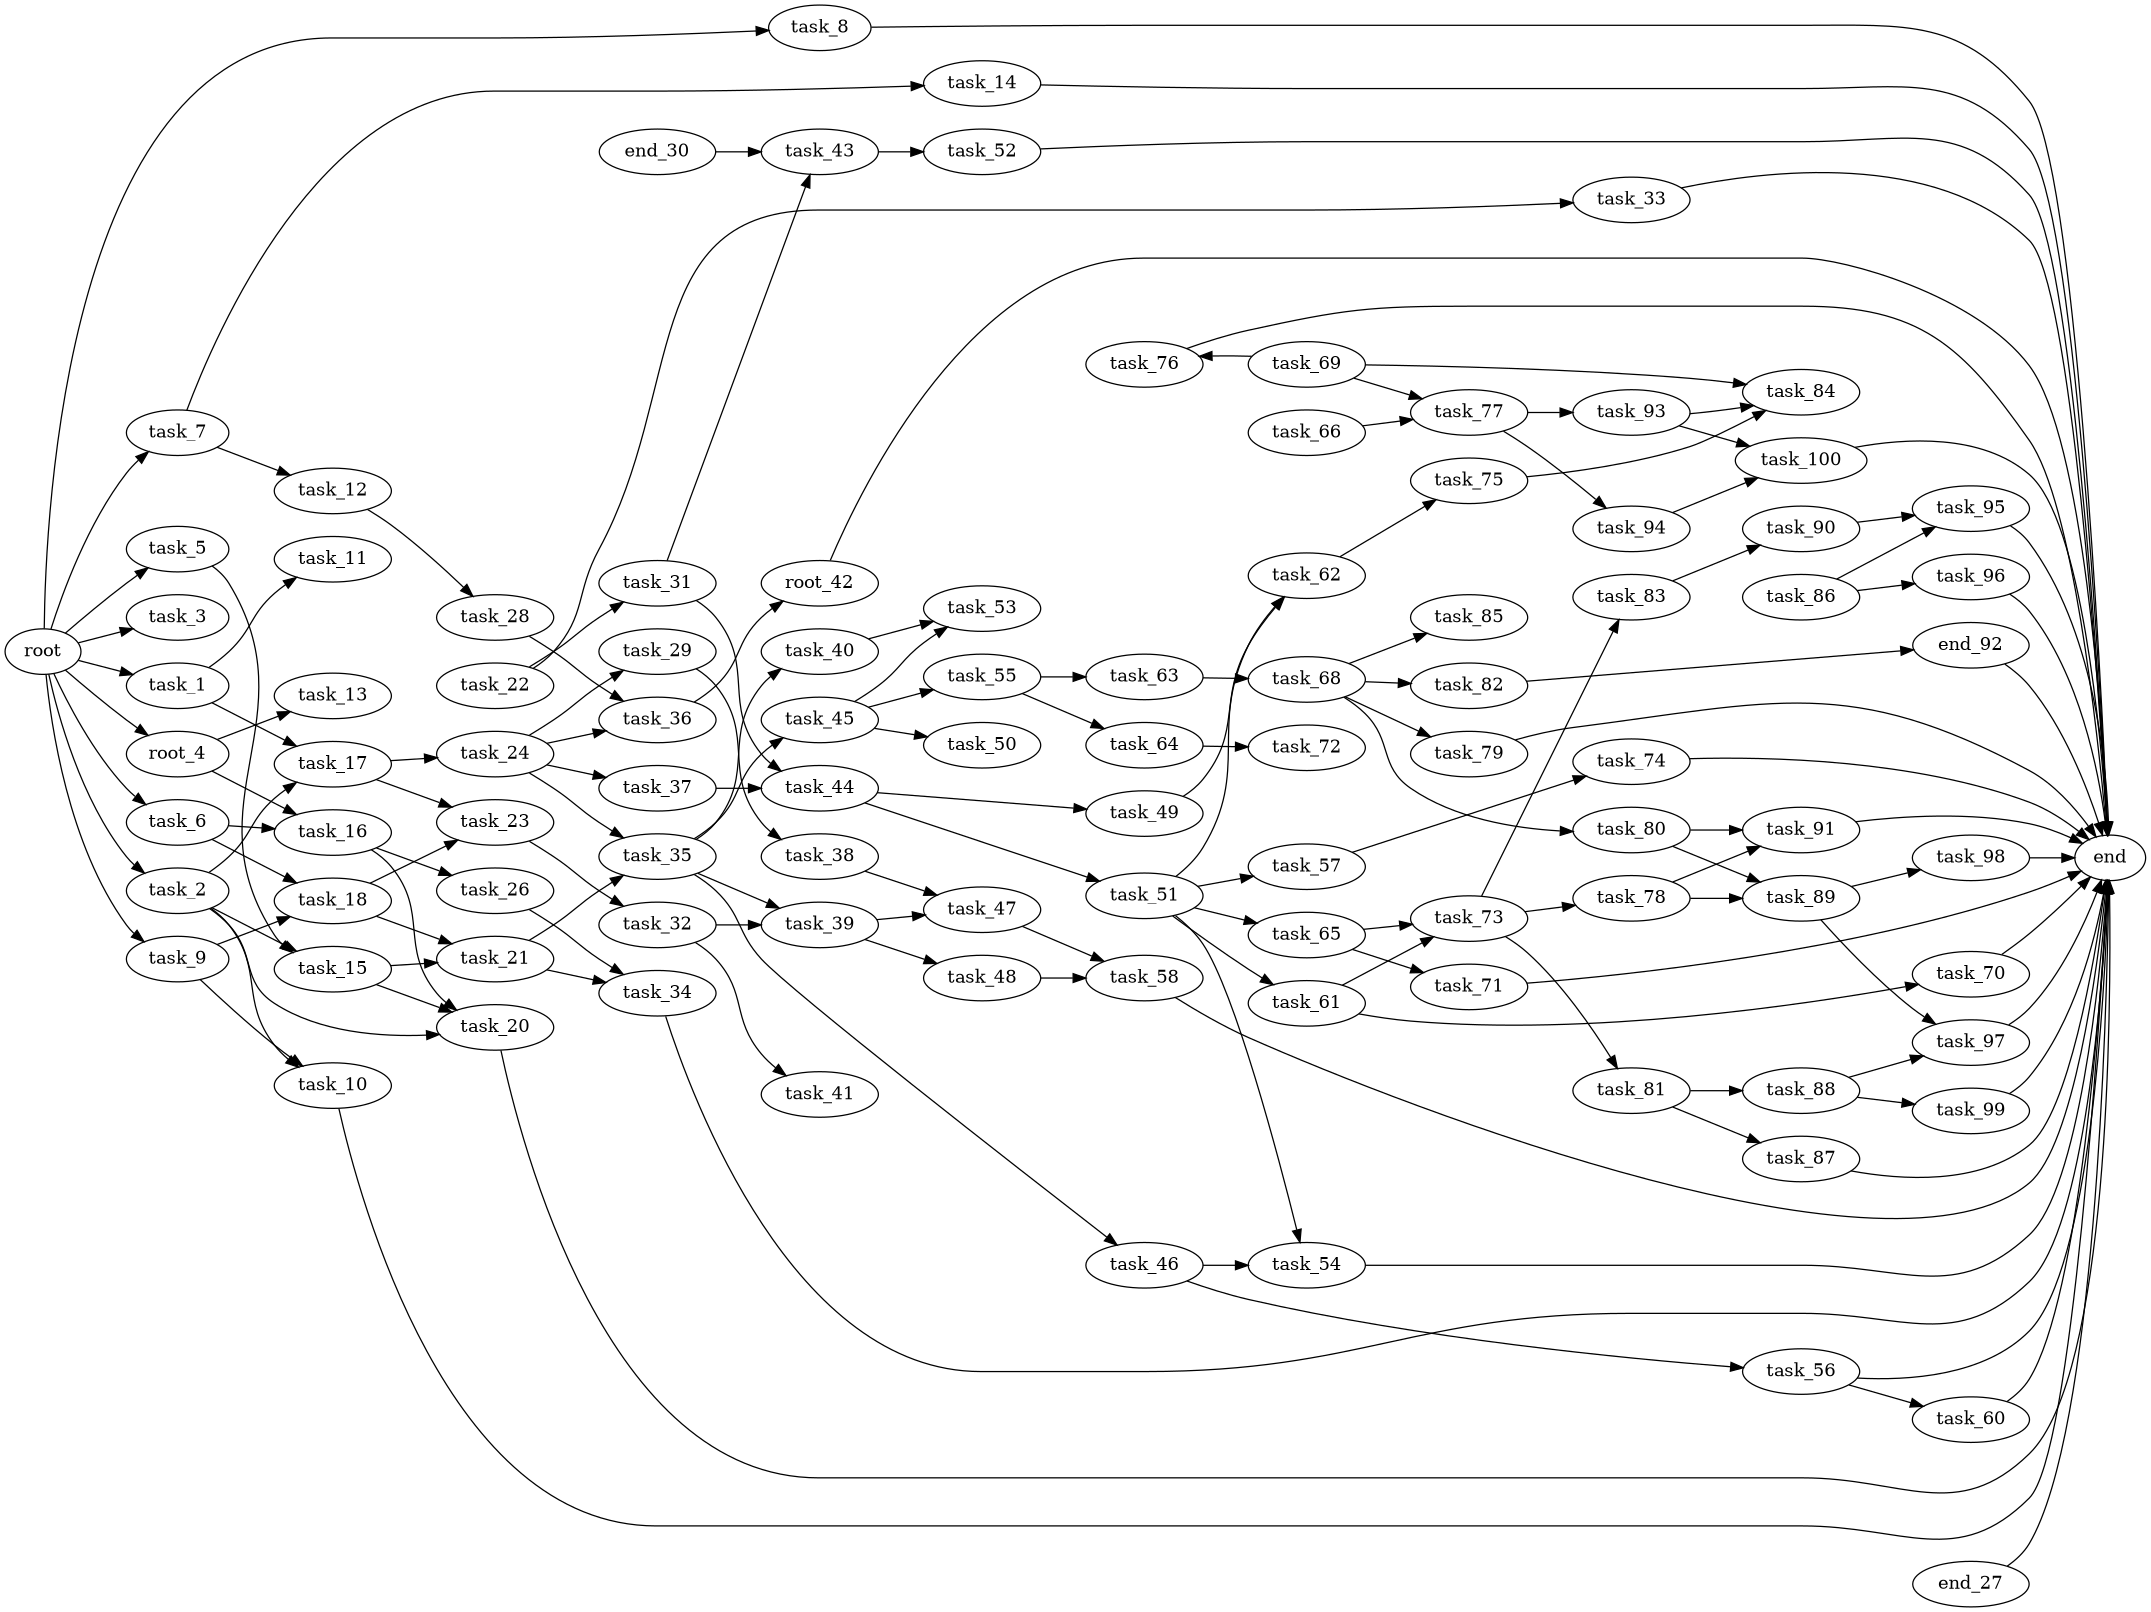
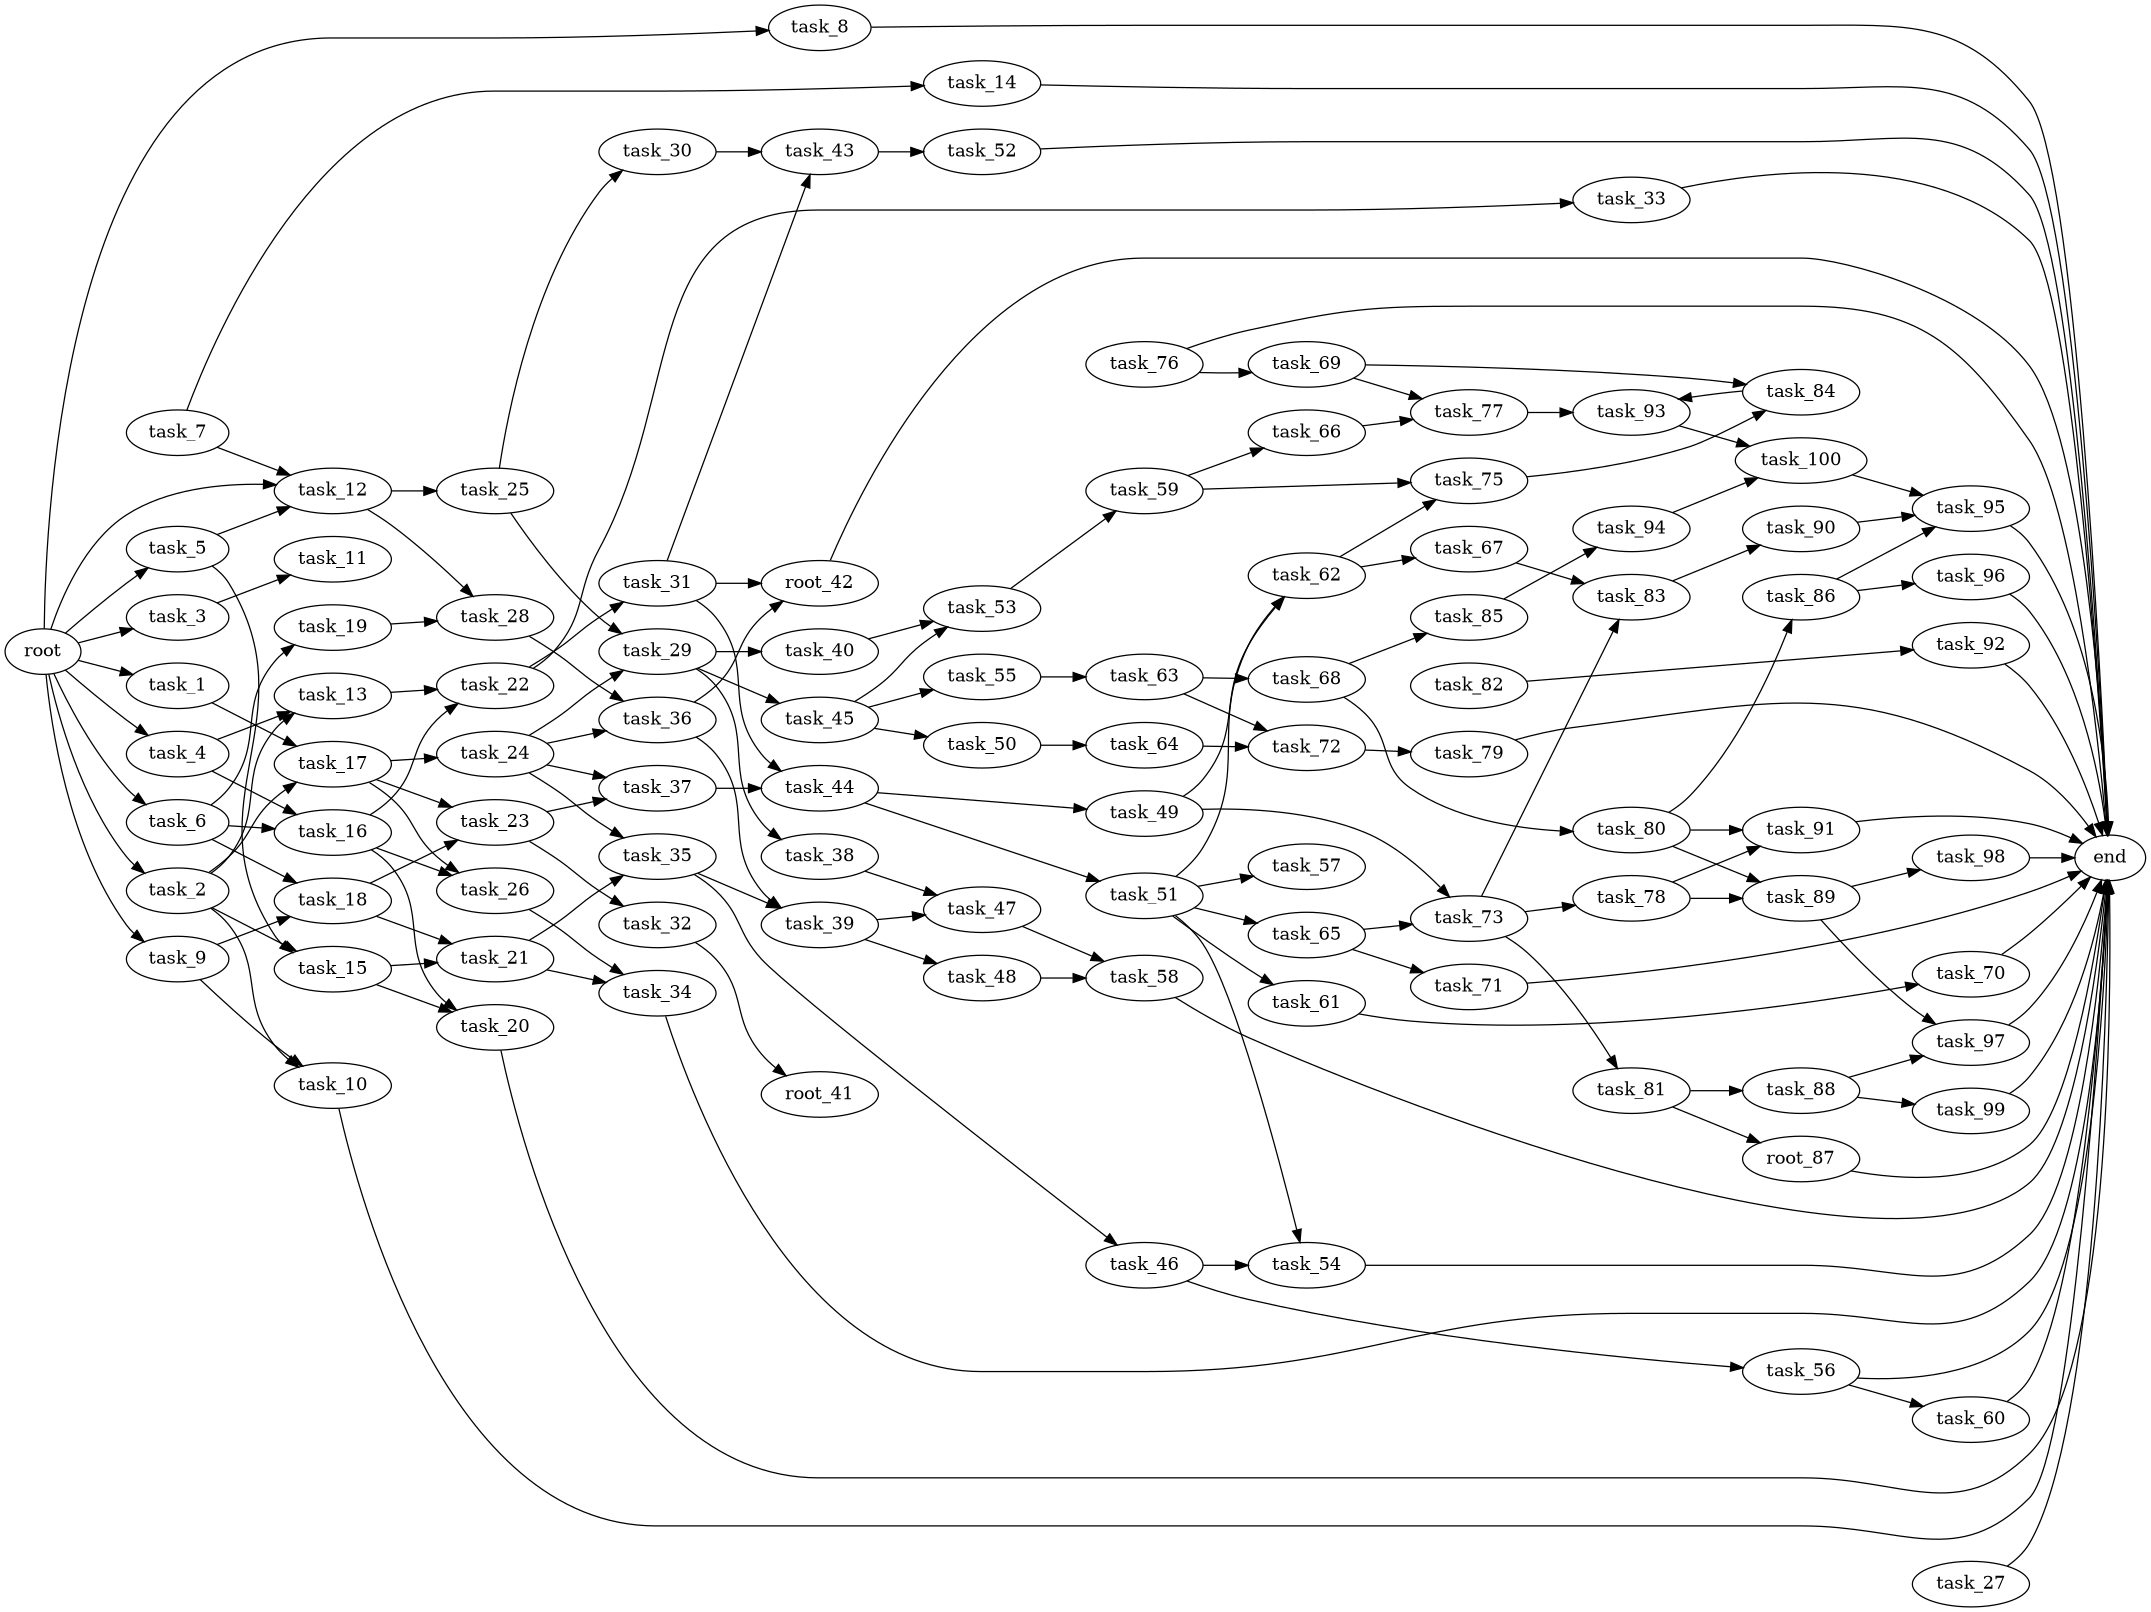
(657, 152) -> (657, 152)
(1232, 356) -> (1219, 373)
(1715, 411) -> (1717, 394)
(1551, 464) -> (1541, 579)
none -> (495, 491)
none -> (1144, 491)
(2042, 492) -> (1882, 483)
none -> (248, 523)
(86, 540) -> (128, 514)
none -> (1469, 549)
none -> (732, 583)
none -> (333, 628)
(242, 636) -> (248, 591)
(1971, 645) -> (1971, 645)
(1382, 682) -> none
none -> (408, 691)
(1057, 708) -> (1057, 745)
none -> (1220, 710)
(1382, 714) -> (1377, 751)
none -> (1739, 730)
(178, 754) -> (178, 754)
(738, 760) -> (726, 652)
(1631, 762) -> none
none -> (411, 768)
(749, 769) -> (748, 690)
none -> (567, 807)
none -> (411, 822)
(730, 925) -> (738, 816)
(1378, 966) -> (1331, 821)
(292, 1013) -> (259, 756)
(820, 1094) -> (820, 1094)
(1801, 1159) -> (1801, 1159)
(1971, 1584) -> (1971, 1584)
